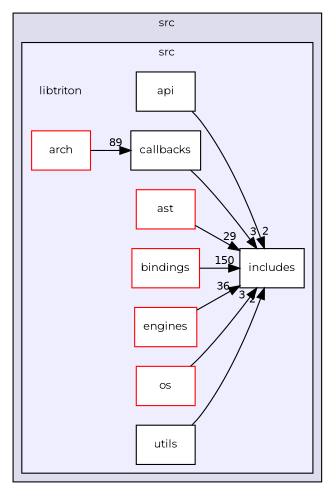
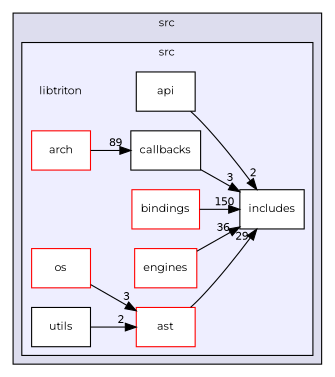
(222, 333) -> (109, 295)
(232, 365) -> (108, 327)
